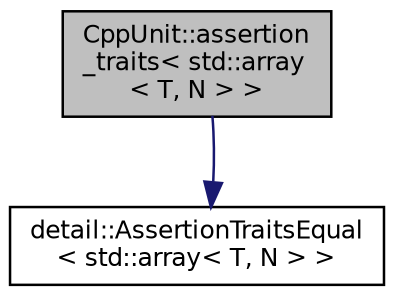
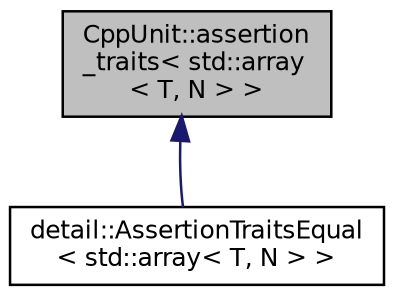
(214, 149) -> (180, 174)
